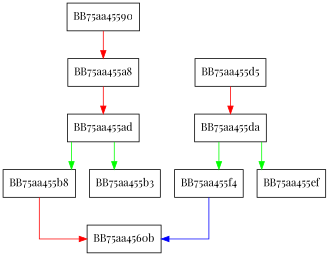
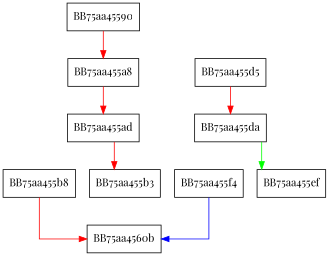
(71, 152) -> none
(114, 152) -> (114, 152)
(219, 152) -> none
